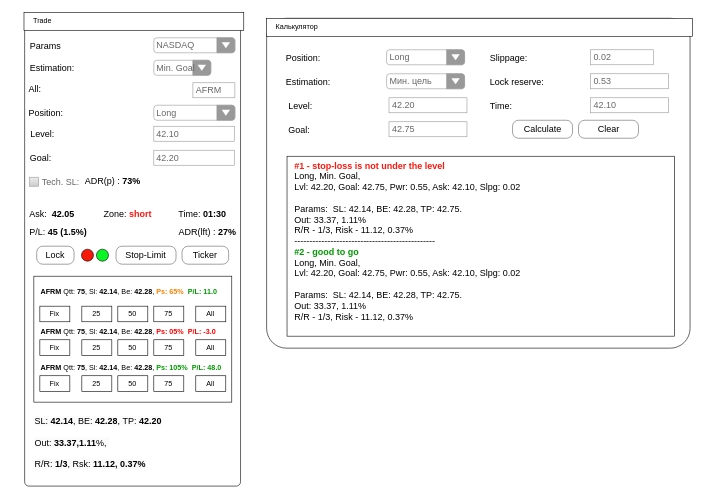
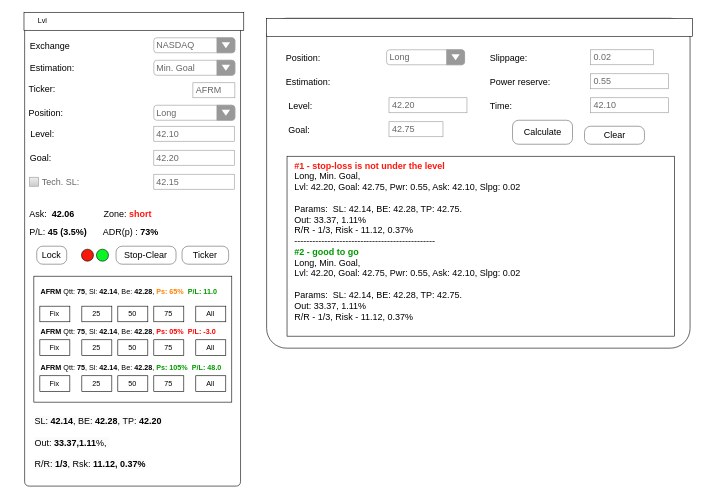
(42, 21) -> (42, 21)
(296, 27) -> none
(44, 45) -> (44, 45)
(182, 68) -> (194, 68)
(425, 81) -> none
(520, 81) -> (522, 81)
(604, 81) -> (604, 81)
(35, 89) -> (42, 89)
(428, 129) -> (416, 129)
(542, 129) -> (542, 132)
(608, 129) -> (614, 135)
(112, 180) -> (130, 231)
none -> (194, 182)
(53, 213) -> (53, 213)
(202, 213) -> none
(60, 231) -> (60, 231)
(207, 231) -> none
(55, 255) -> (51, 255)
(146, 255) -> (146, 255)
